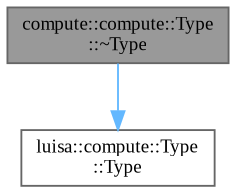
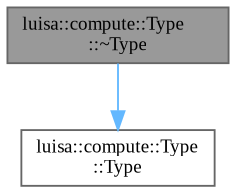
(118, 35) -> (118, 35)
